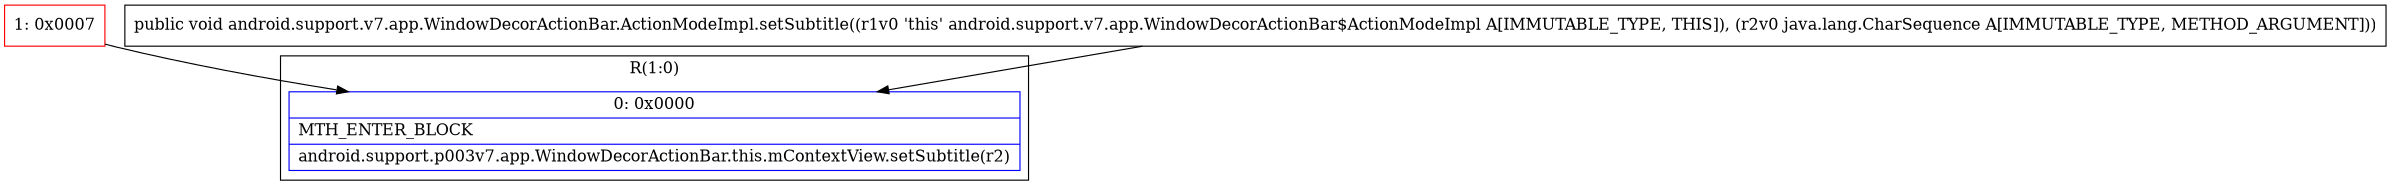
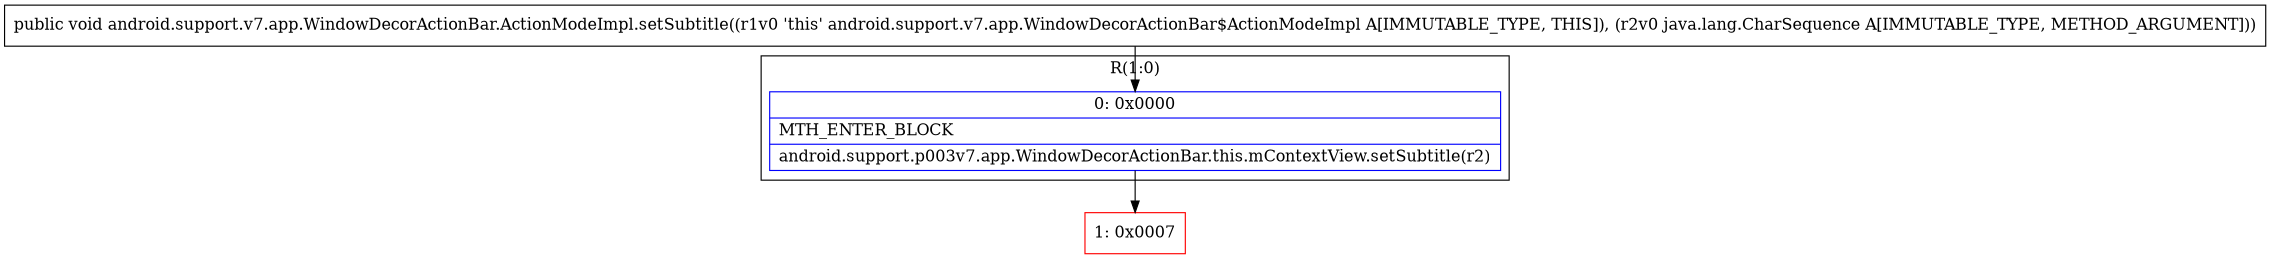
(220, 69) -> (1135, 187)
